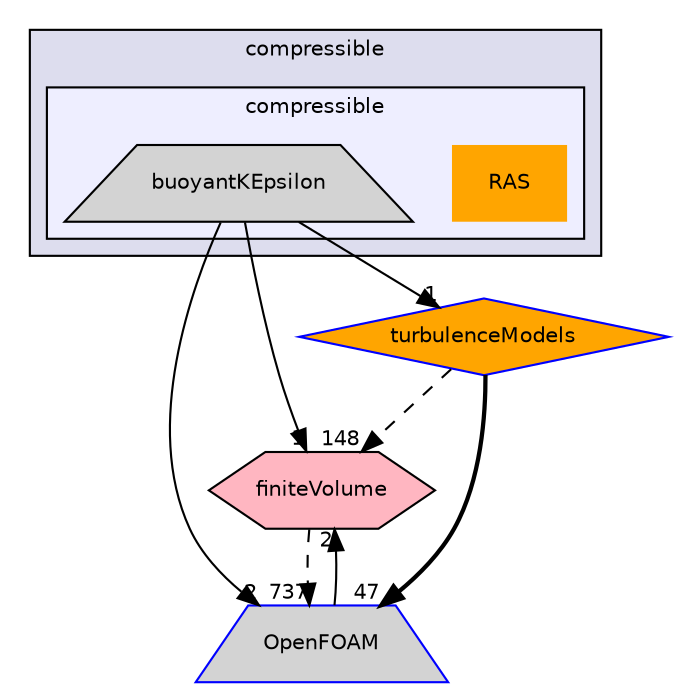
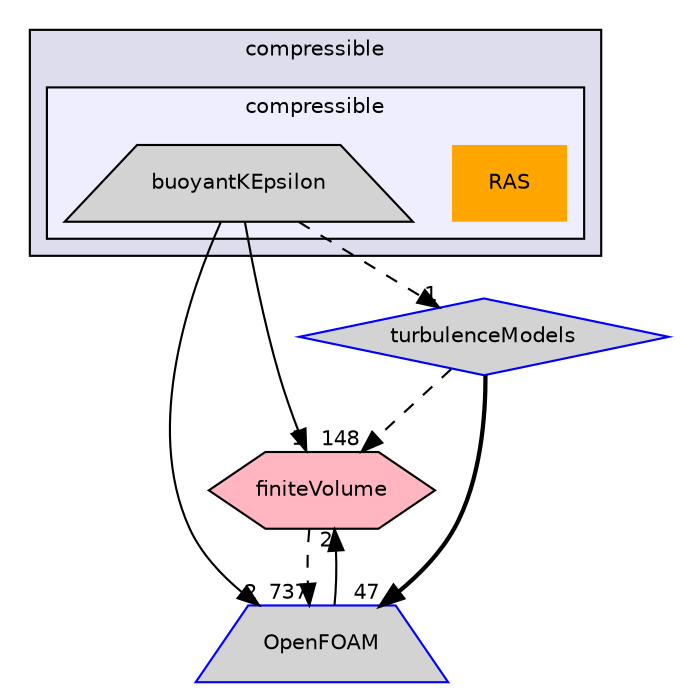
(378, 270) -> (378, 270)
(484, 337) -> (484, 337)
